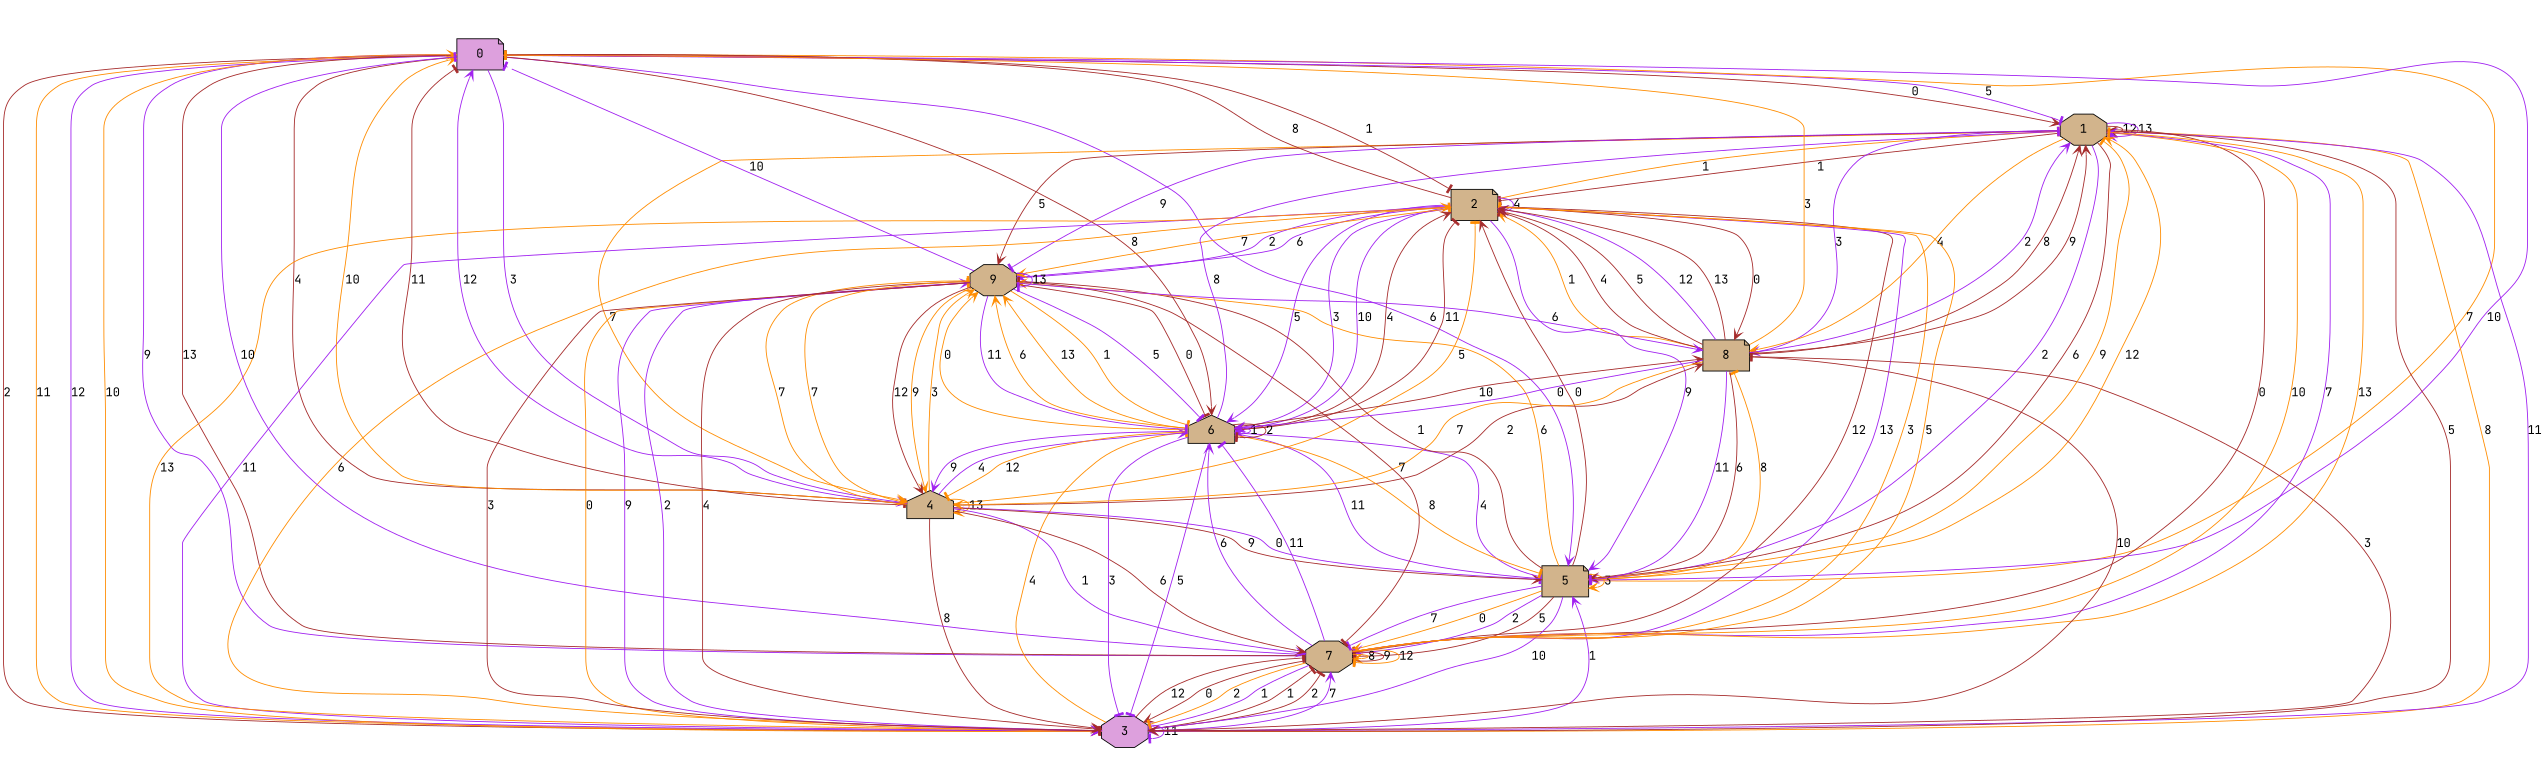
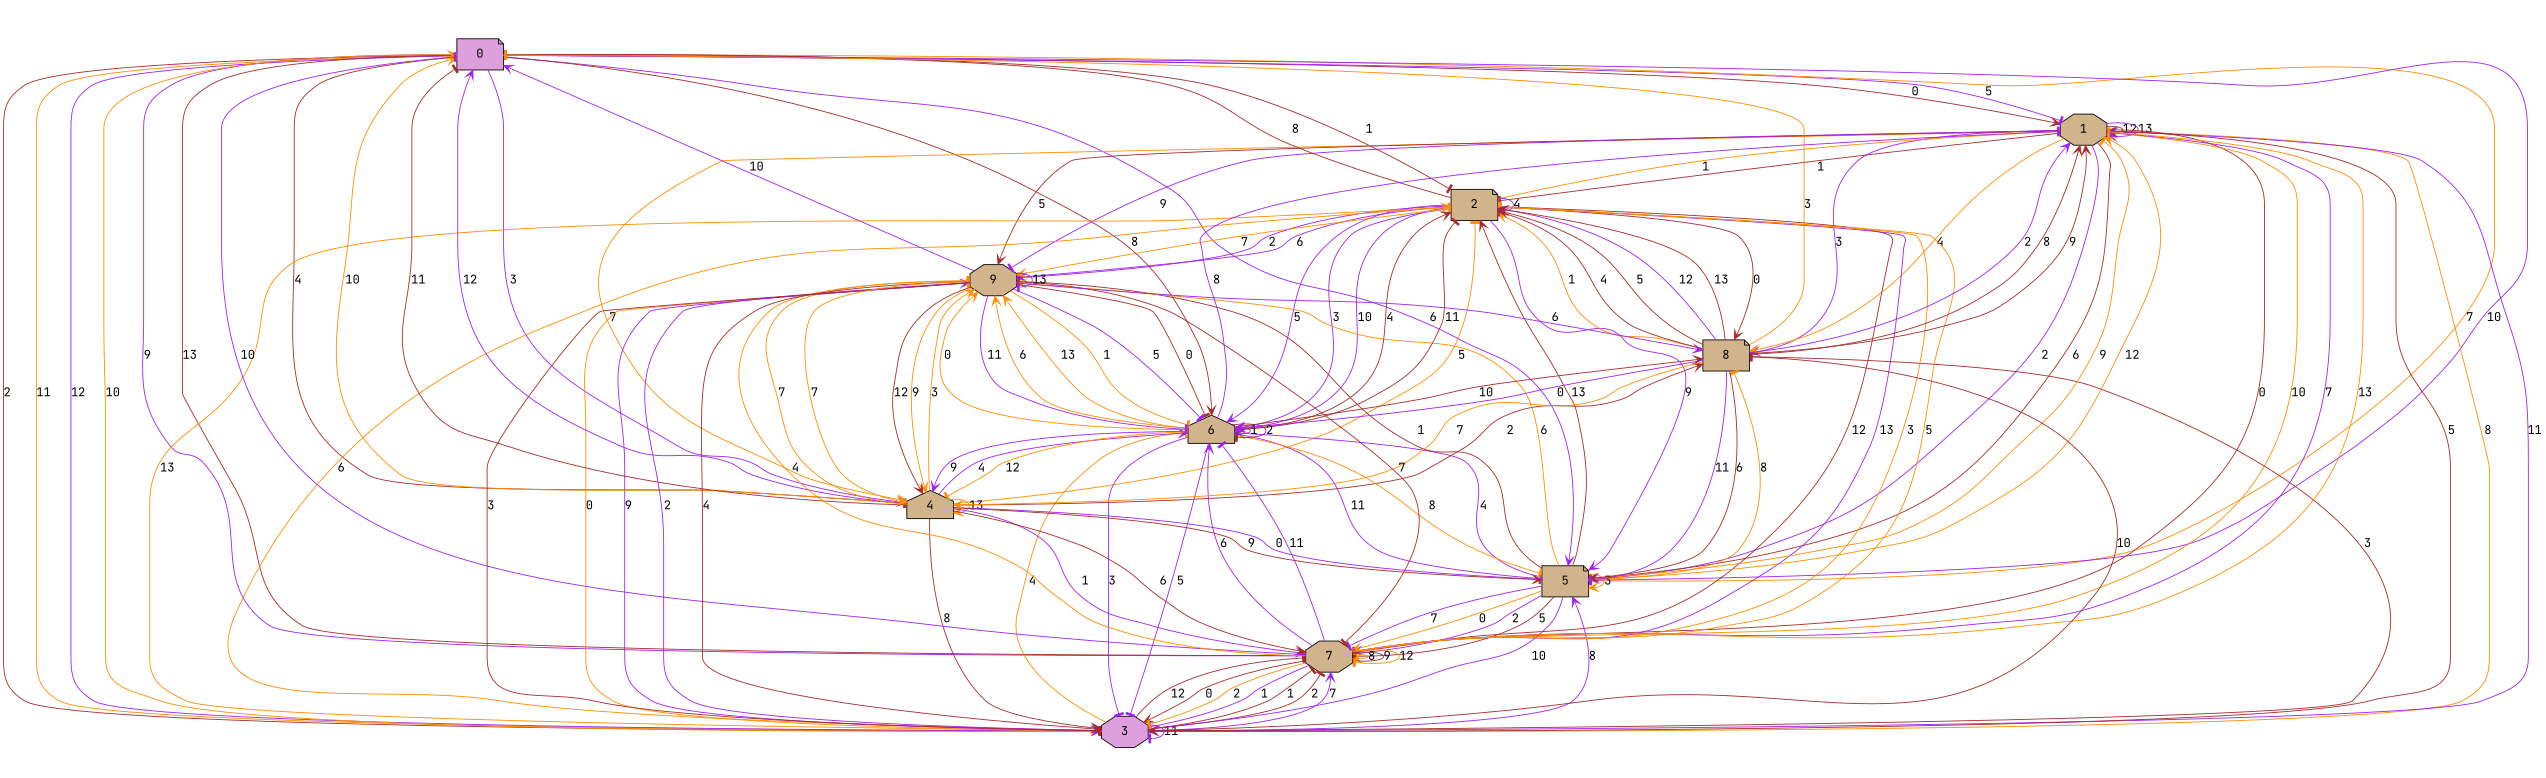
(743, 170) -> (743, 170)
(1579, 393) -> (1579, 393)
(288, 404) -> none
none -> (862, 520)
(1593, 657) -> (1593, 657)
